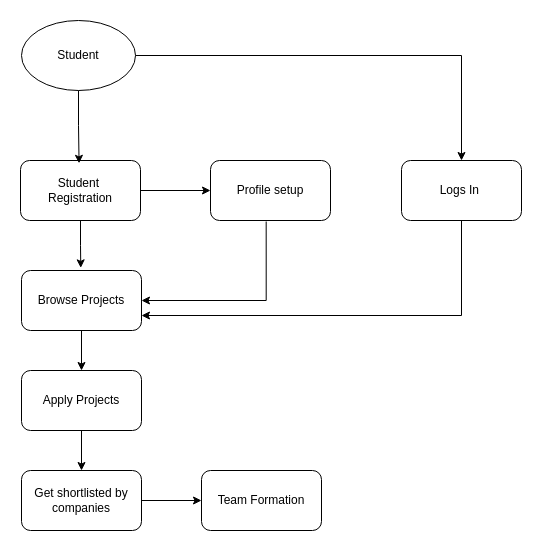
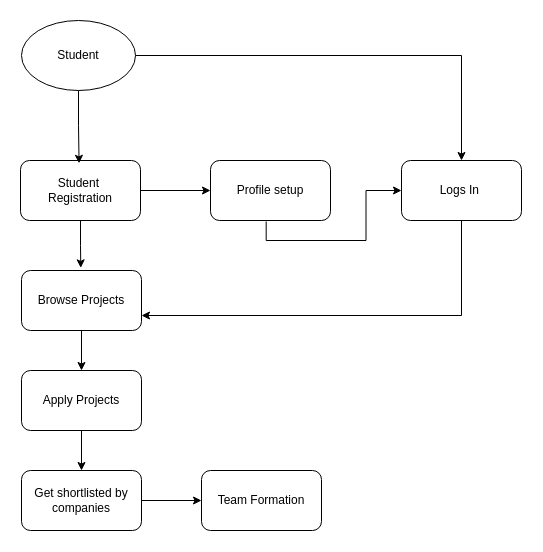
(238, 301) -> (355, 241)
